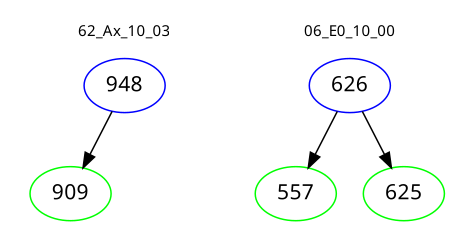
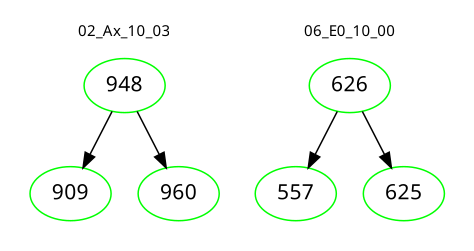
(125, 32) -> (125, 32)
(125, 86) -> (125, 86)
(350, 86) -> (350, 86)
none -> (179, 194)
